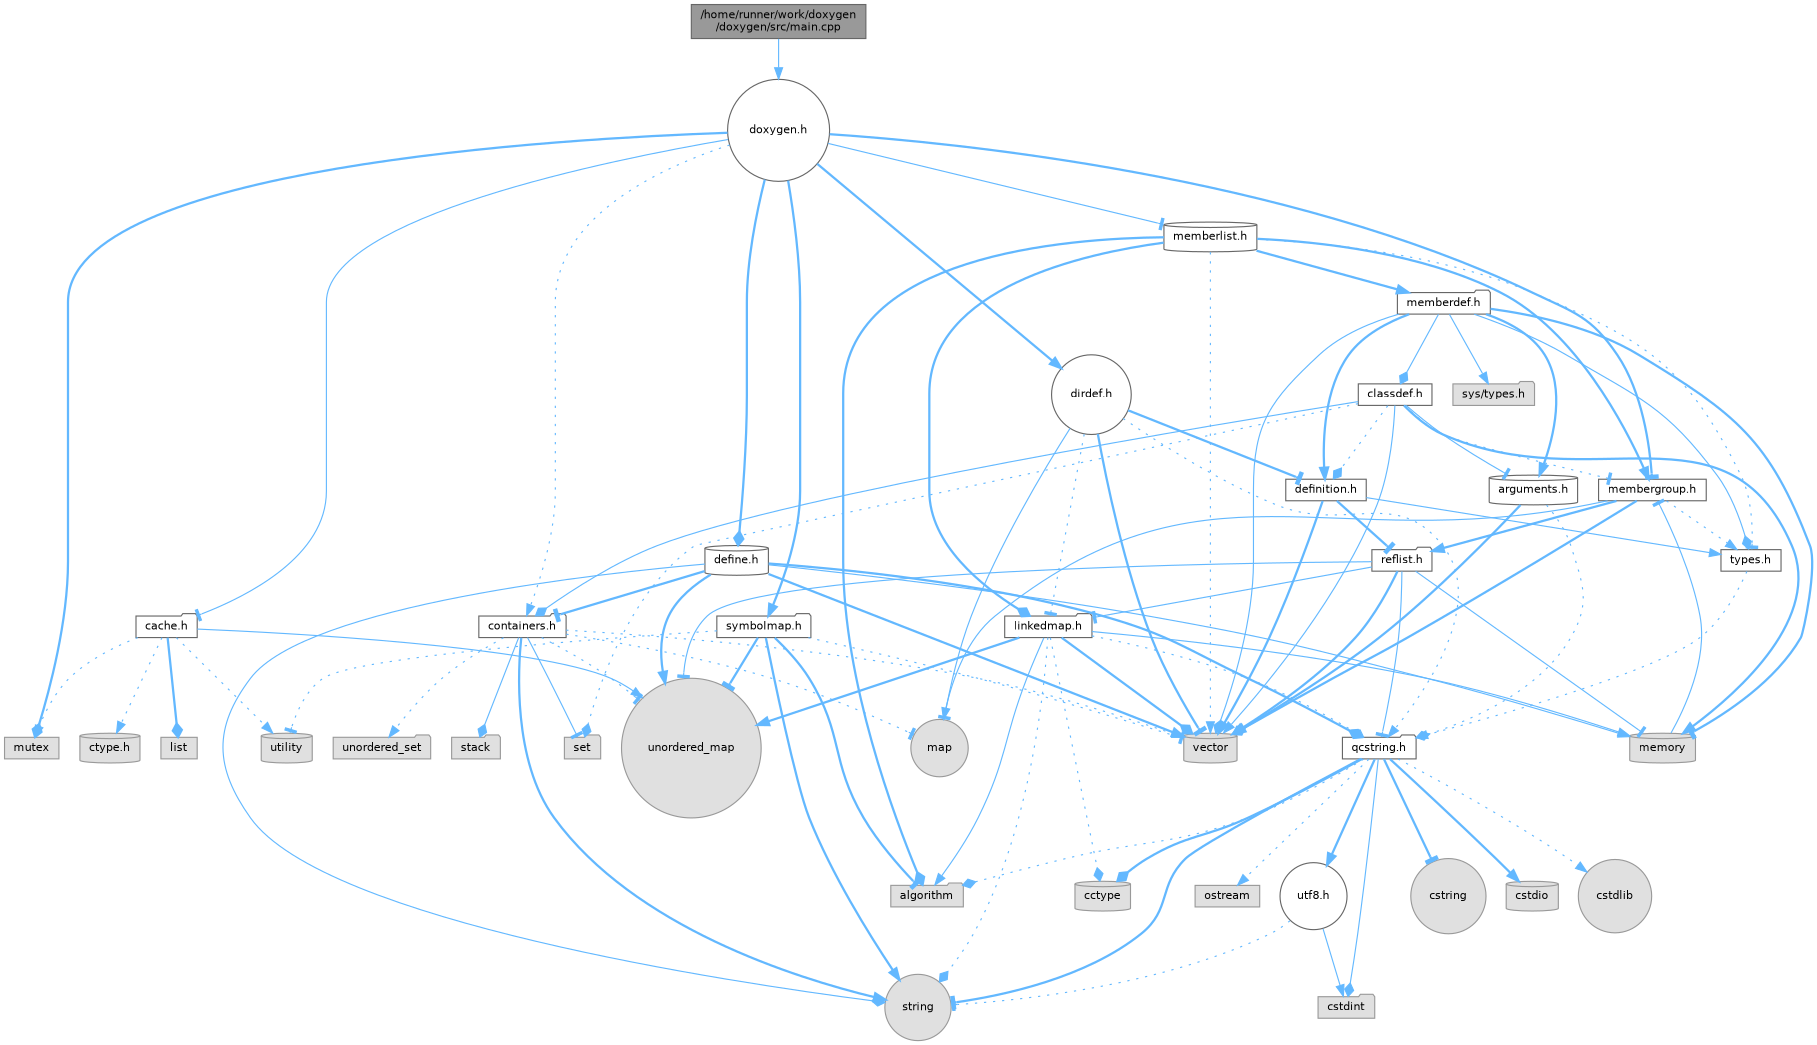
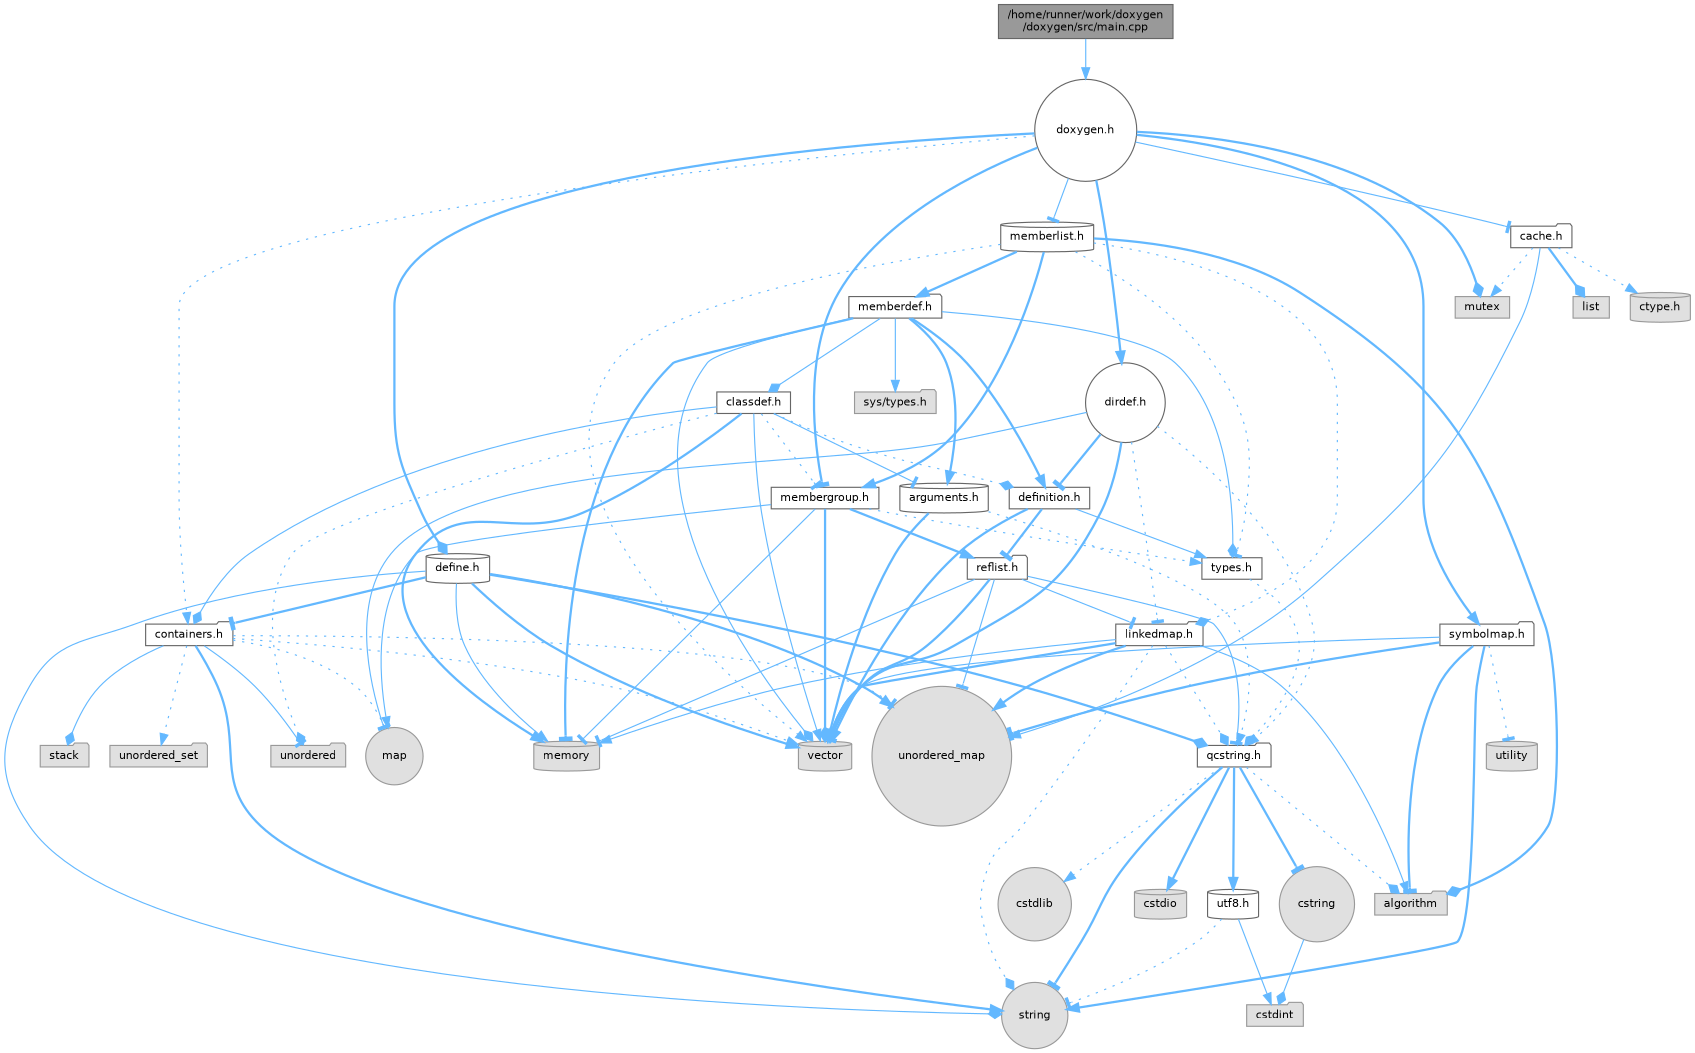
(934, 368) -> (1335, 387)
(1700, 619) -> (694, 629)
(220, 681) -> none
(994, 683) -> (1135, 650)
(583, 748) -> (308, 756)
(1366, 871) -> (1294, 965)
(1103, 896) -> none
(1227, 896) -> none
(1314, 896) -> (1233, 904)
